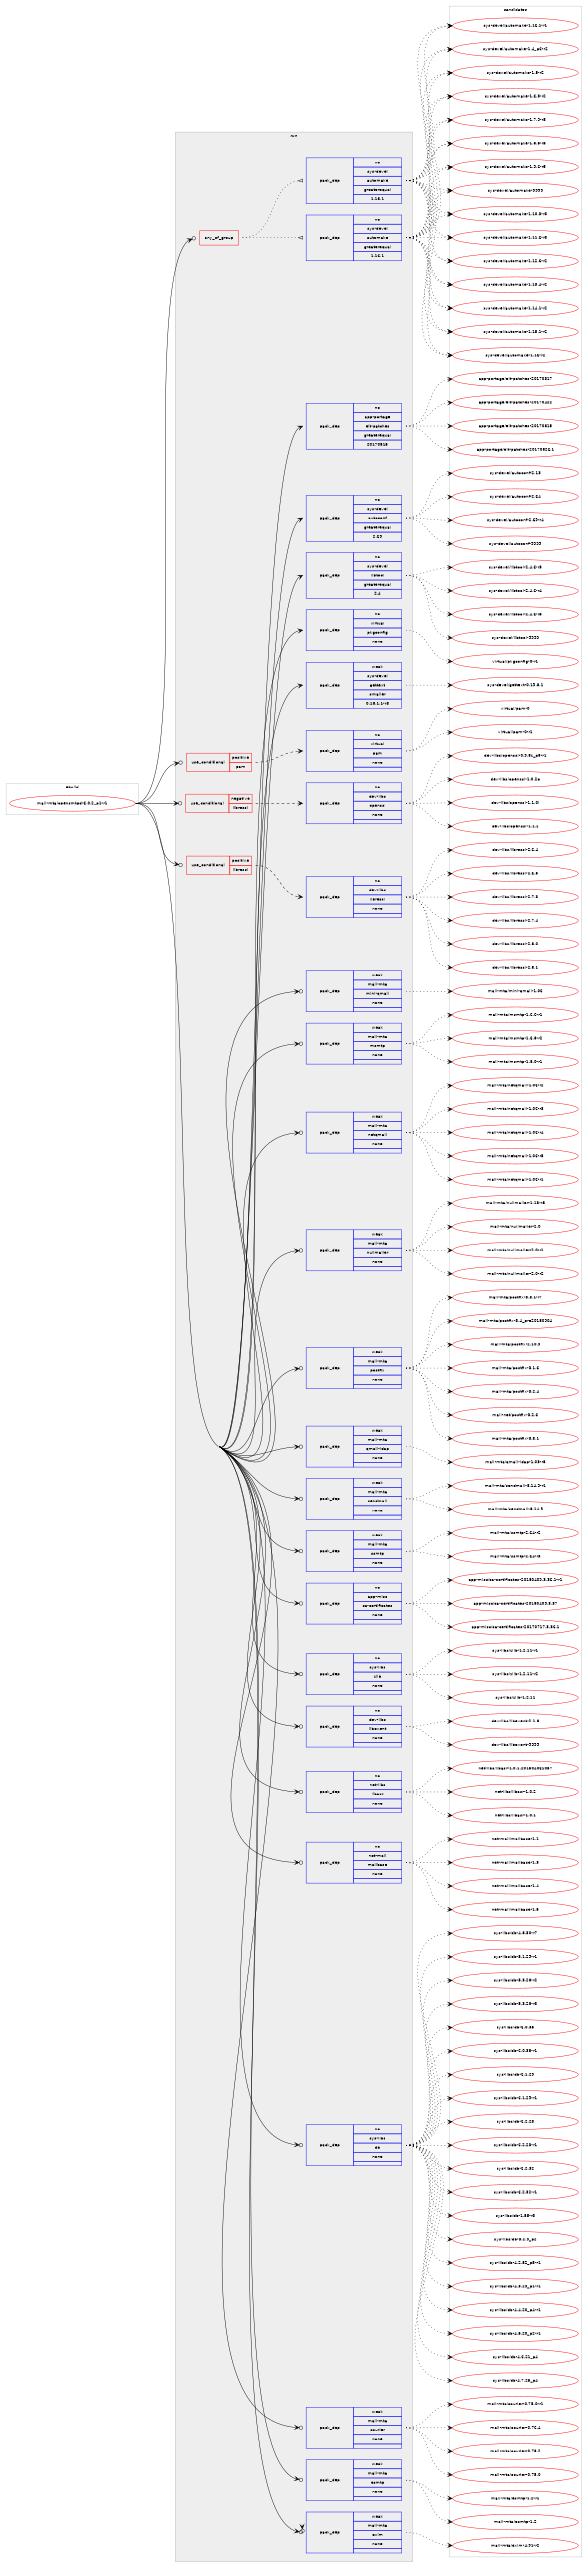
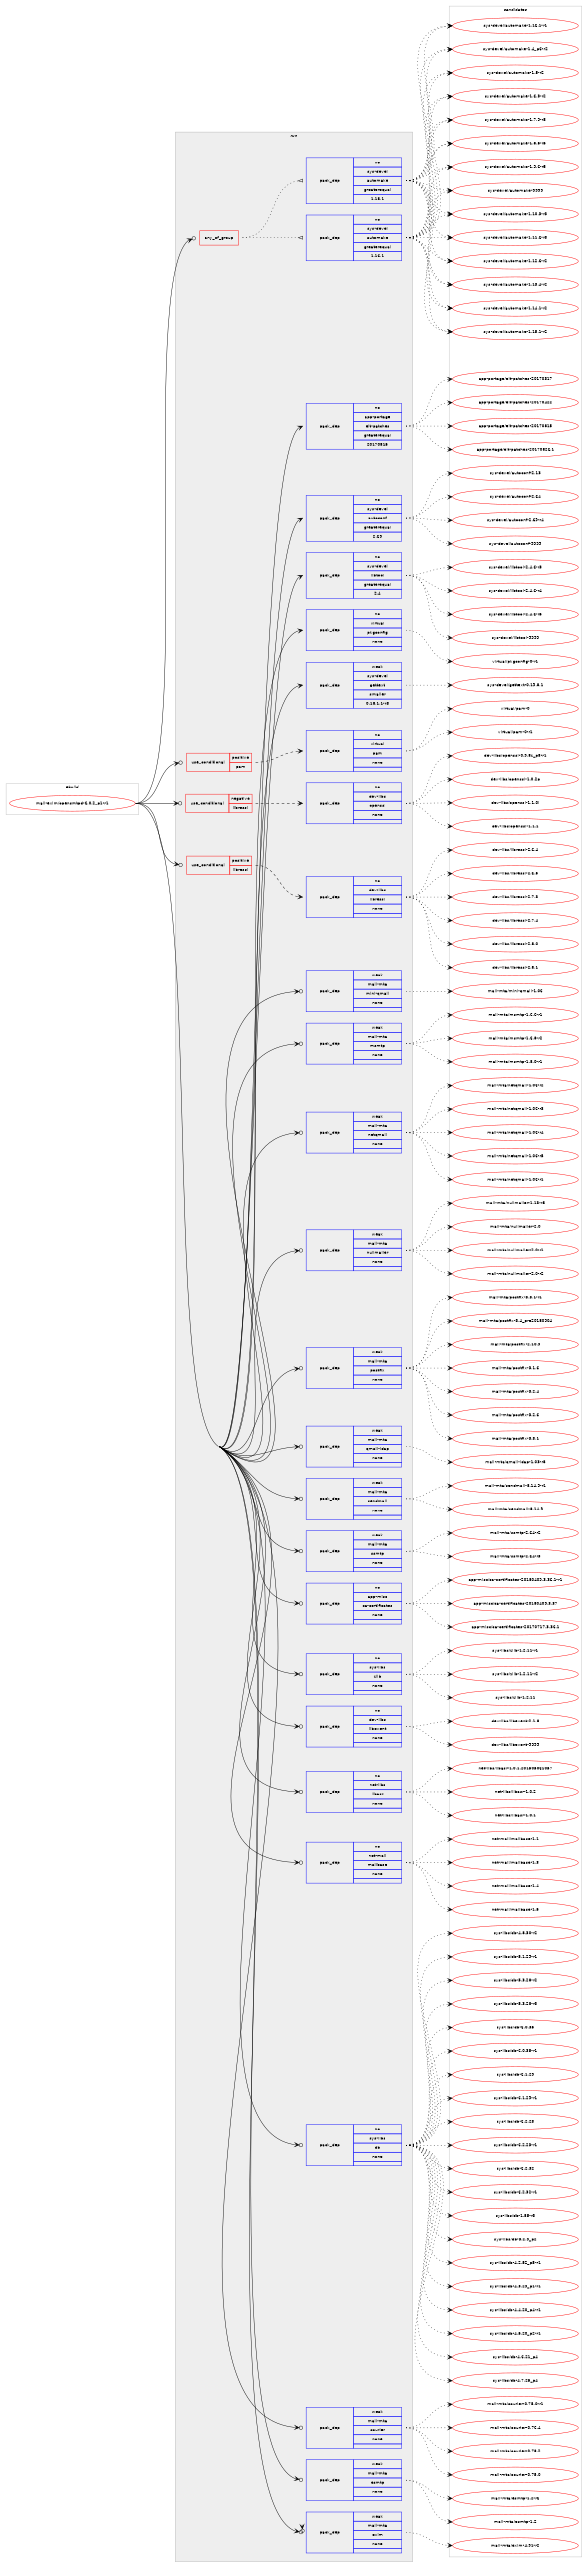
(515, 355) -> none
(72, 803) -> (72, 803)
(515, 1297) -> (515, 1297)
(515, 1415) -> (515, 1415)
(515, 1768) -> (515, 1768)
(515, 1933) -> (515, 1933)
(515, 2498) -> (515, 2498)
